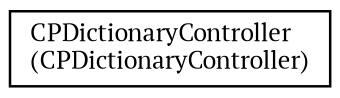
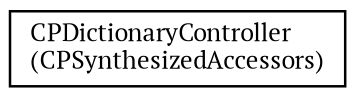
(170, 49) -> (178, 49)
